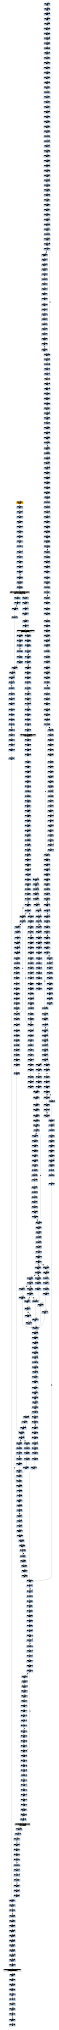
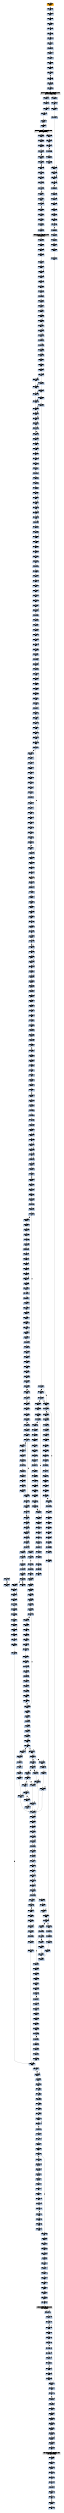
none -> (36, 498)
(47, 1105) -> none
